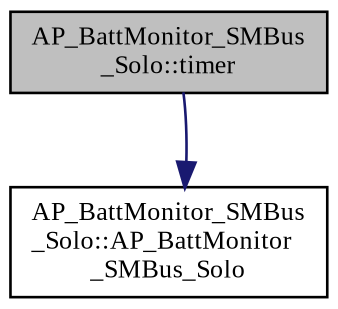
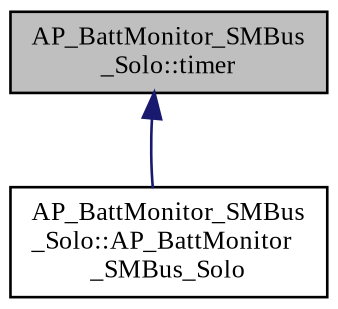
(186, 127) -> (151, 153)
